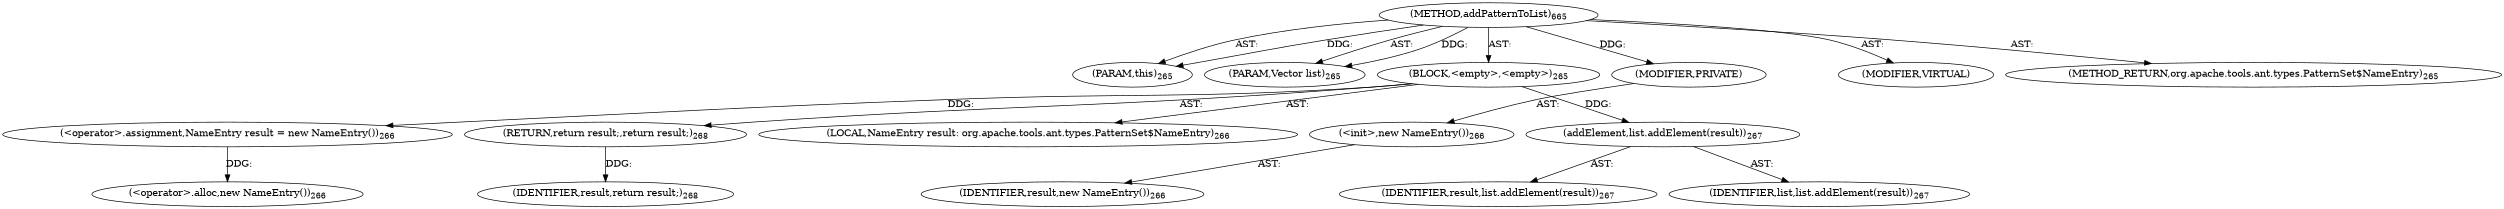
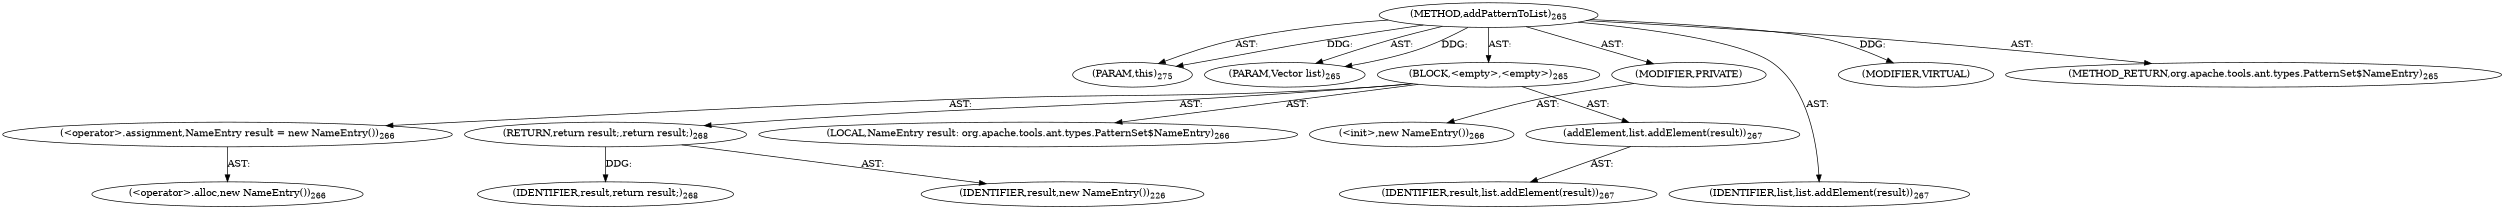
(1559, 14) -> (1559, 14)
(1614, 45) -> (1614, 45)
(1874, 45) -> (1874, 45)
(1165, 74) -> (1165, 74)
(962, 105) -> (962, 105)
(1600, 105) -> (1600, 105)
(1243, 163) -> (830, 164)
(1738, 163) -> (1738, 48)
(241, 164) -> (241, 164)
(1158, 193) -> (1158, 193)
